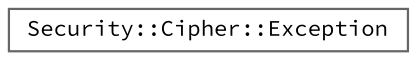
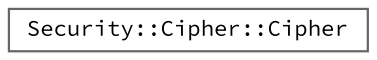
(208, 30) -> (188, 30)
